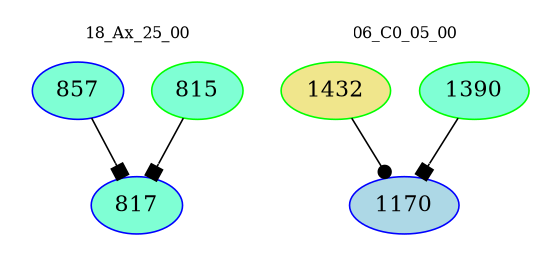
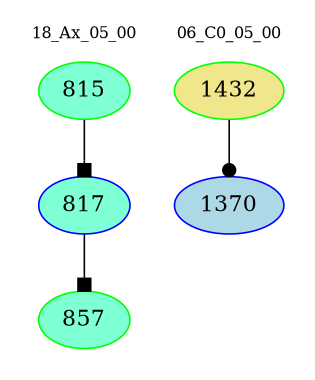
(138, 34) -> (84, 34)
(78, 91) -> (84, 320)
(474, 91) -> none
(103, 141) -> (84, 255)
(404, 205) -> (229, 205)
